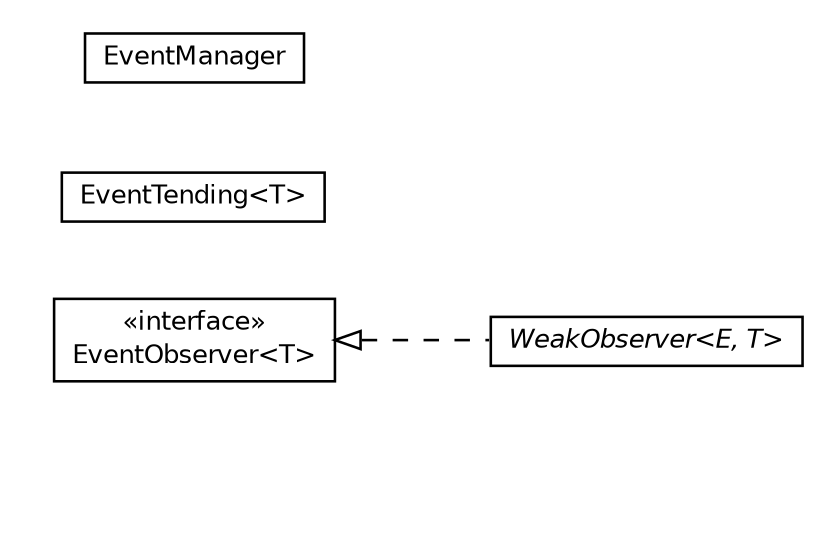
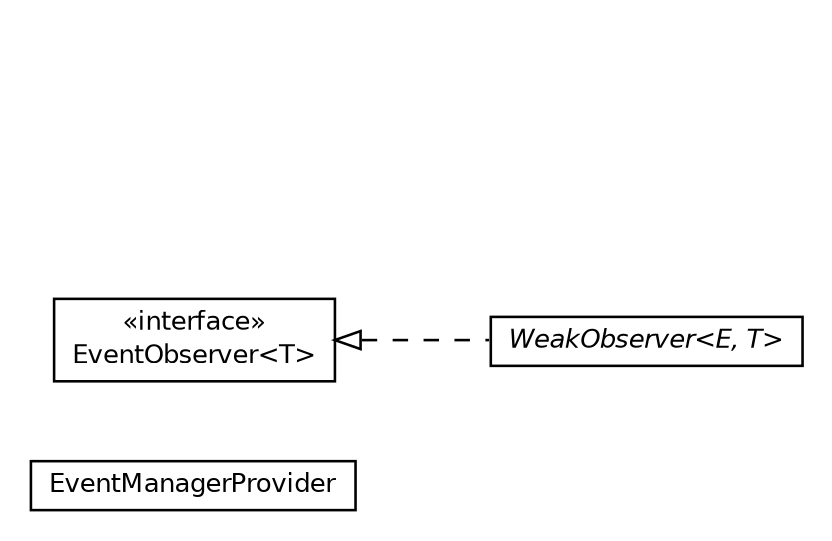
(193, 57) -> none
(193, 196) -> none
none -> (193, 484)
